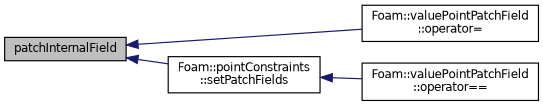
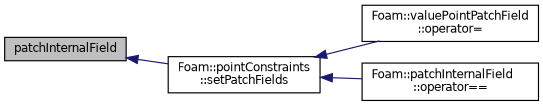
(250, 37) -> (353, 48)
(450, 82) -> (450, 82)
